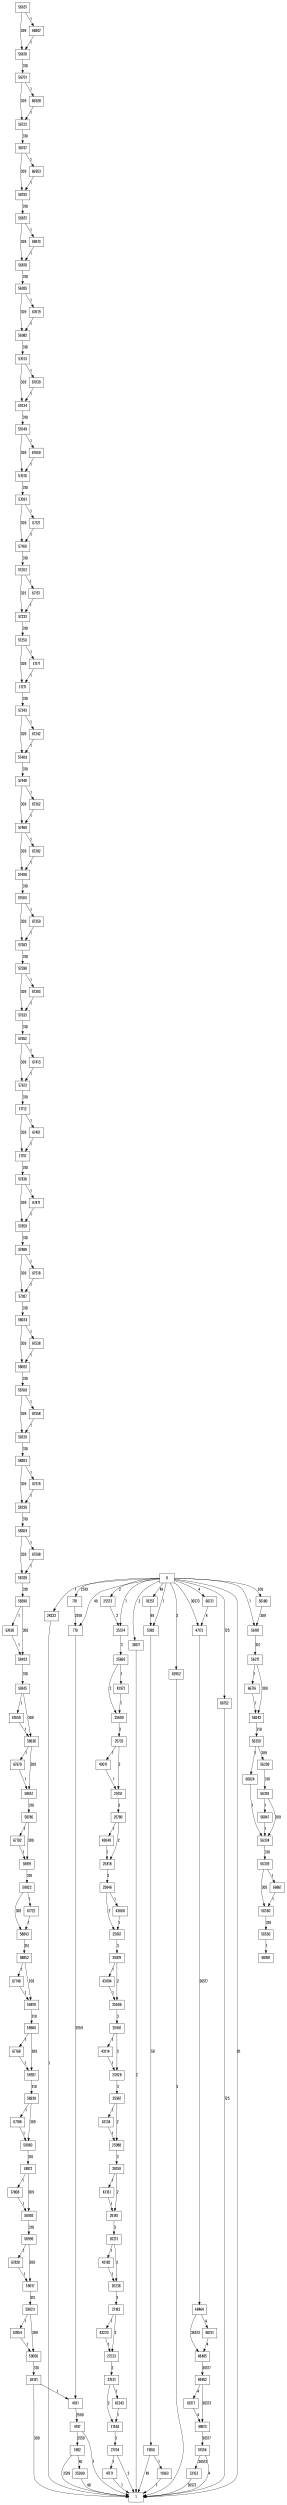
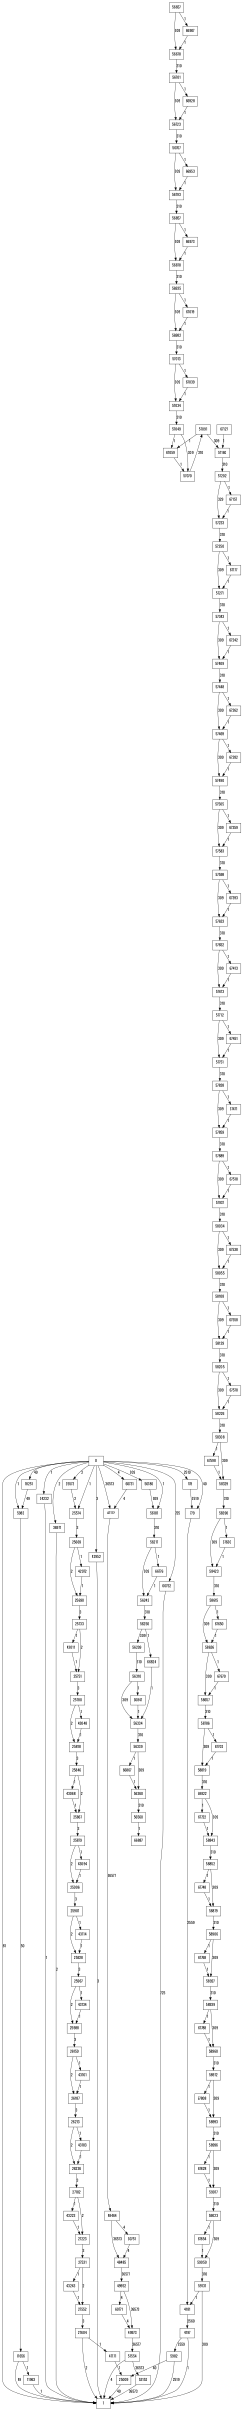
(29, 510) -> (188, 440)
(115, 2450) -> (82, 2333)
(119, 2486) -> (118, 2368)
